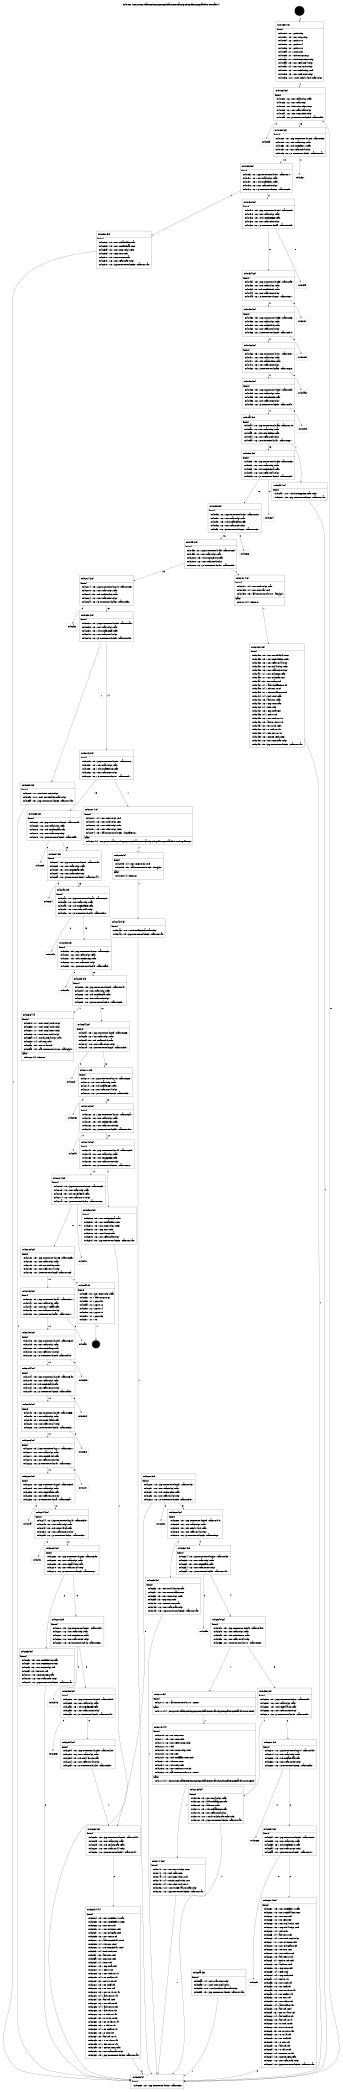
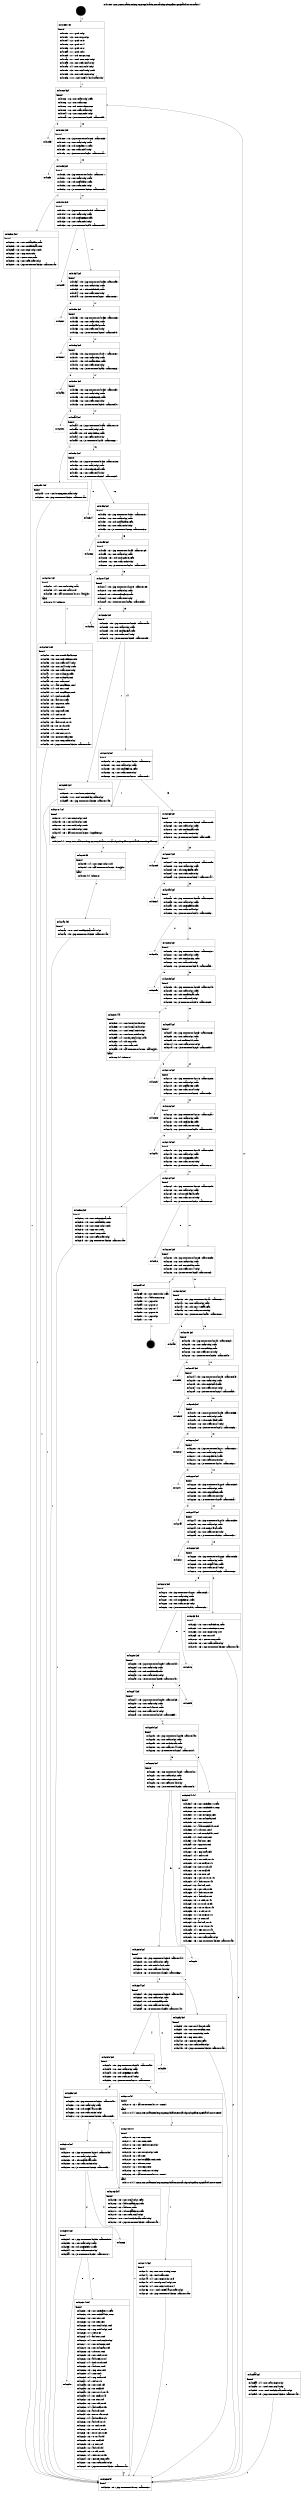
(144, 1664) -> (171, 1757)
